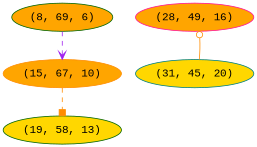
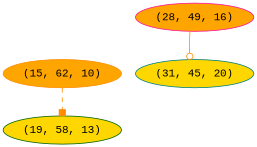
(62, 17) -> none
(200, 49) -> (189, 42)
(62, 74) -> (62, 74)
